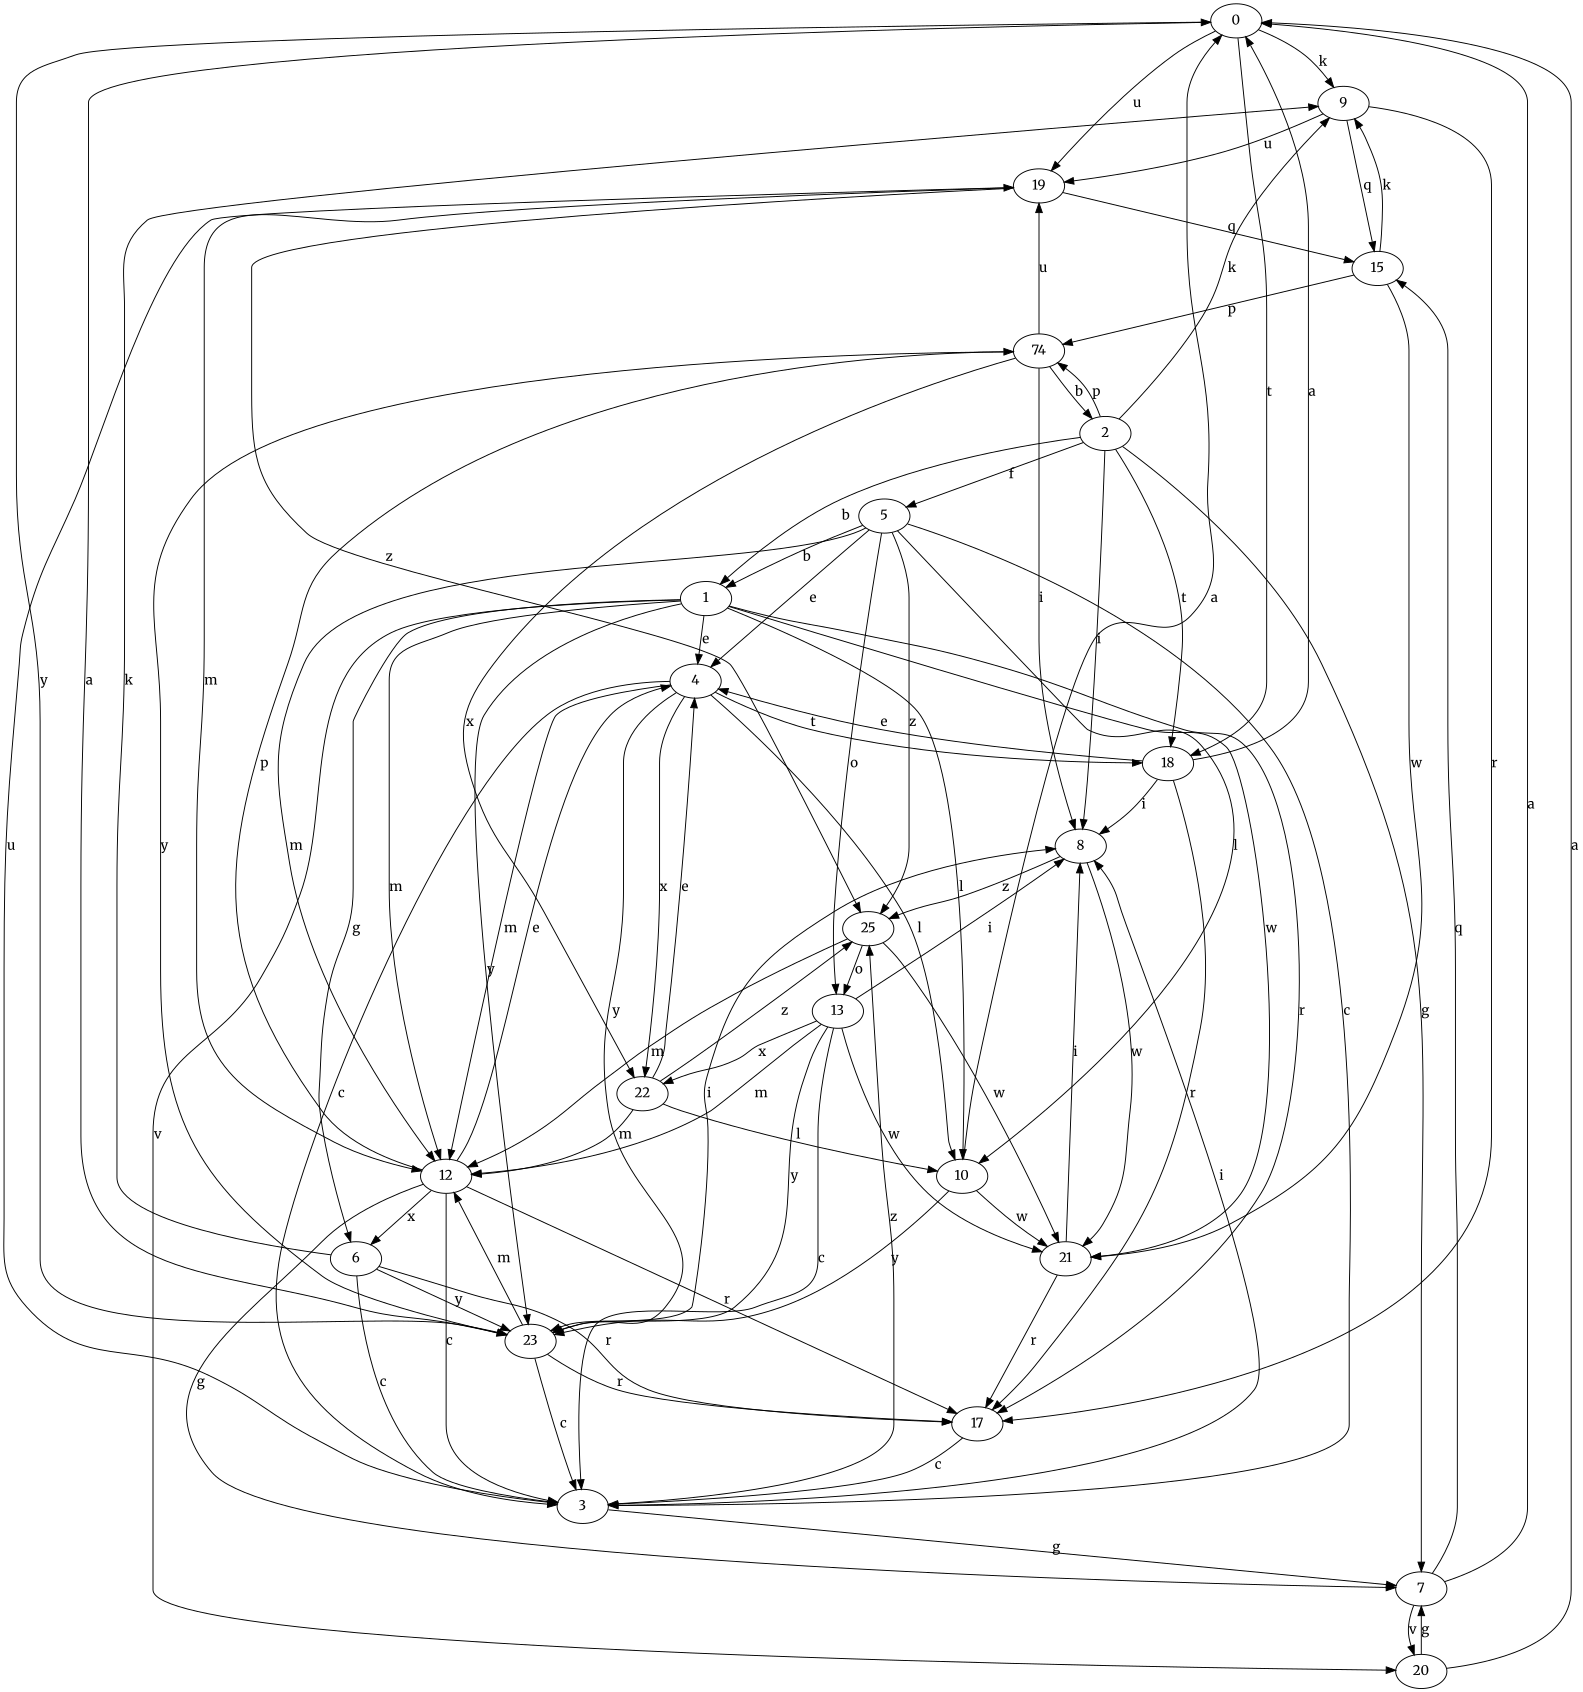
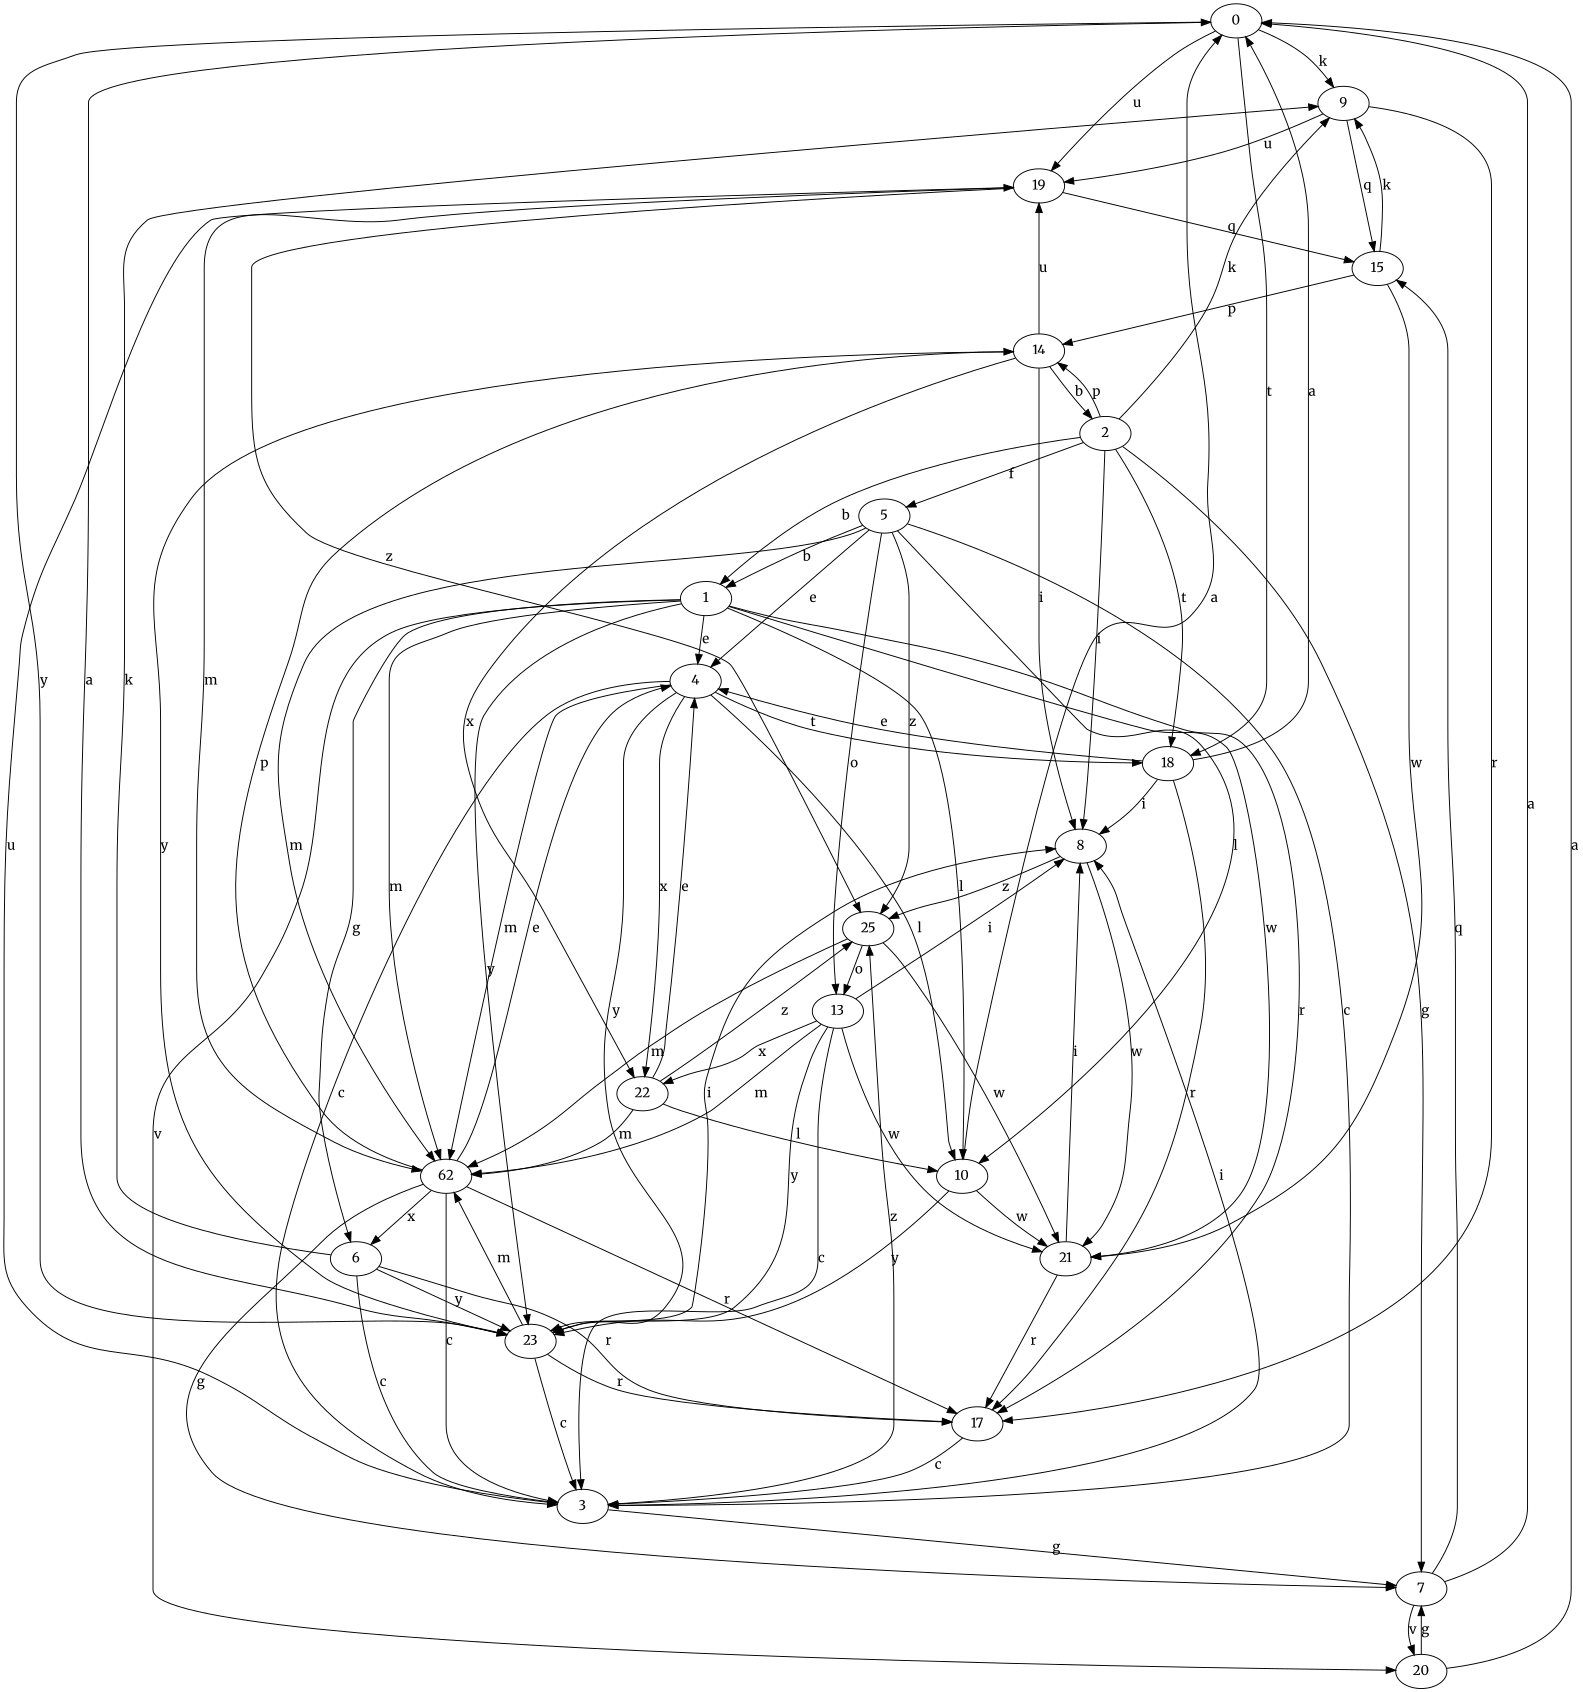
(1039, 351) -> (1039, 351)
(446, 1176) -> (446, 1176)
